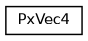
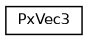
(44, 21) -> (44, 21)
